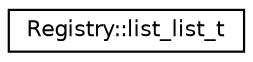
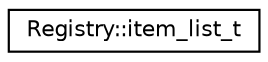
(126, 31) -> (134, 31)
